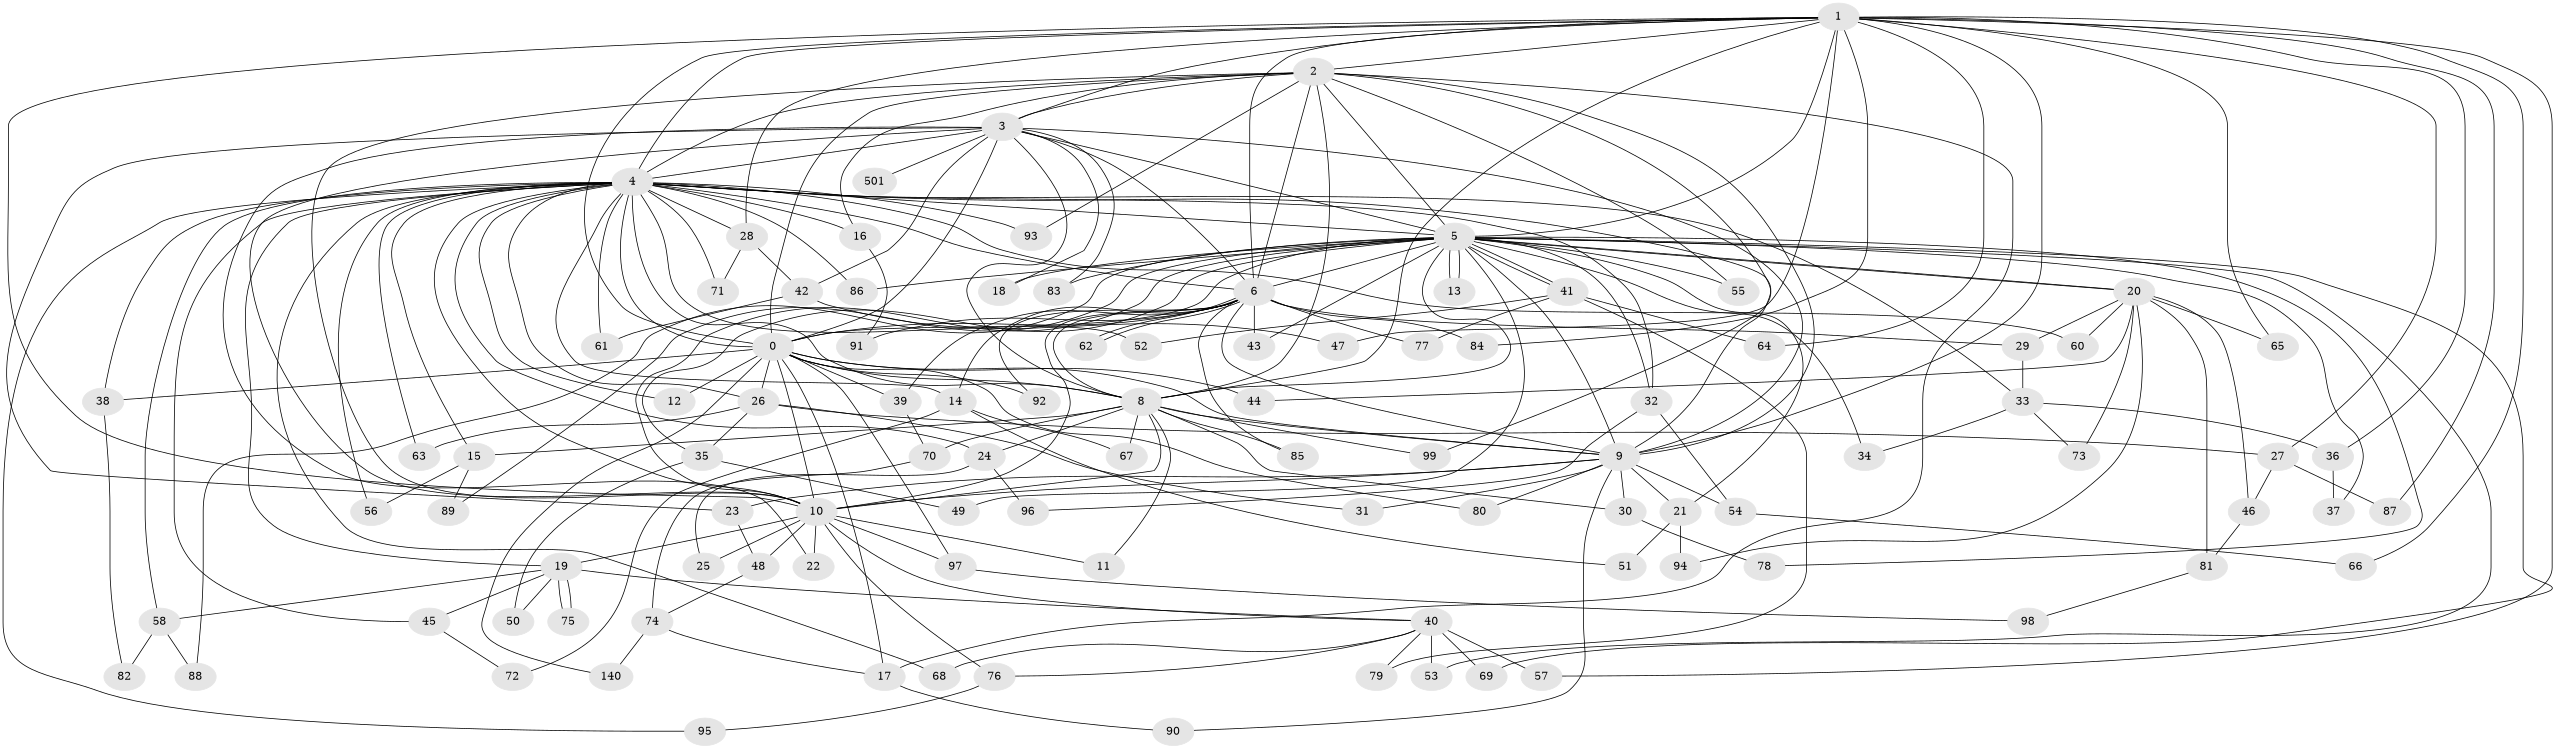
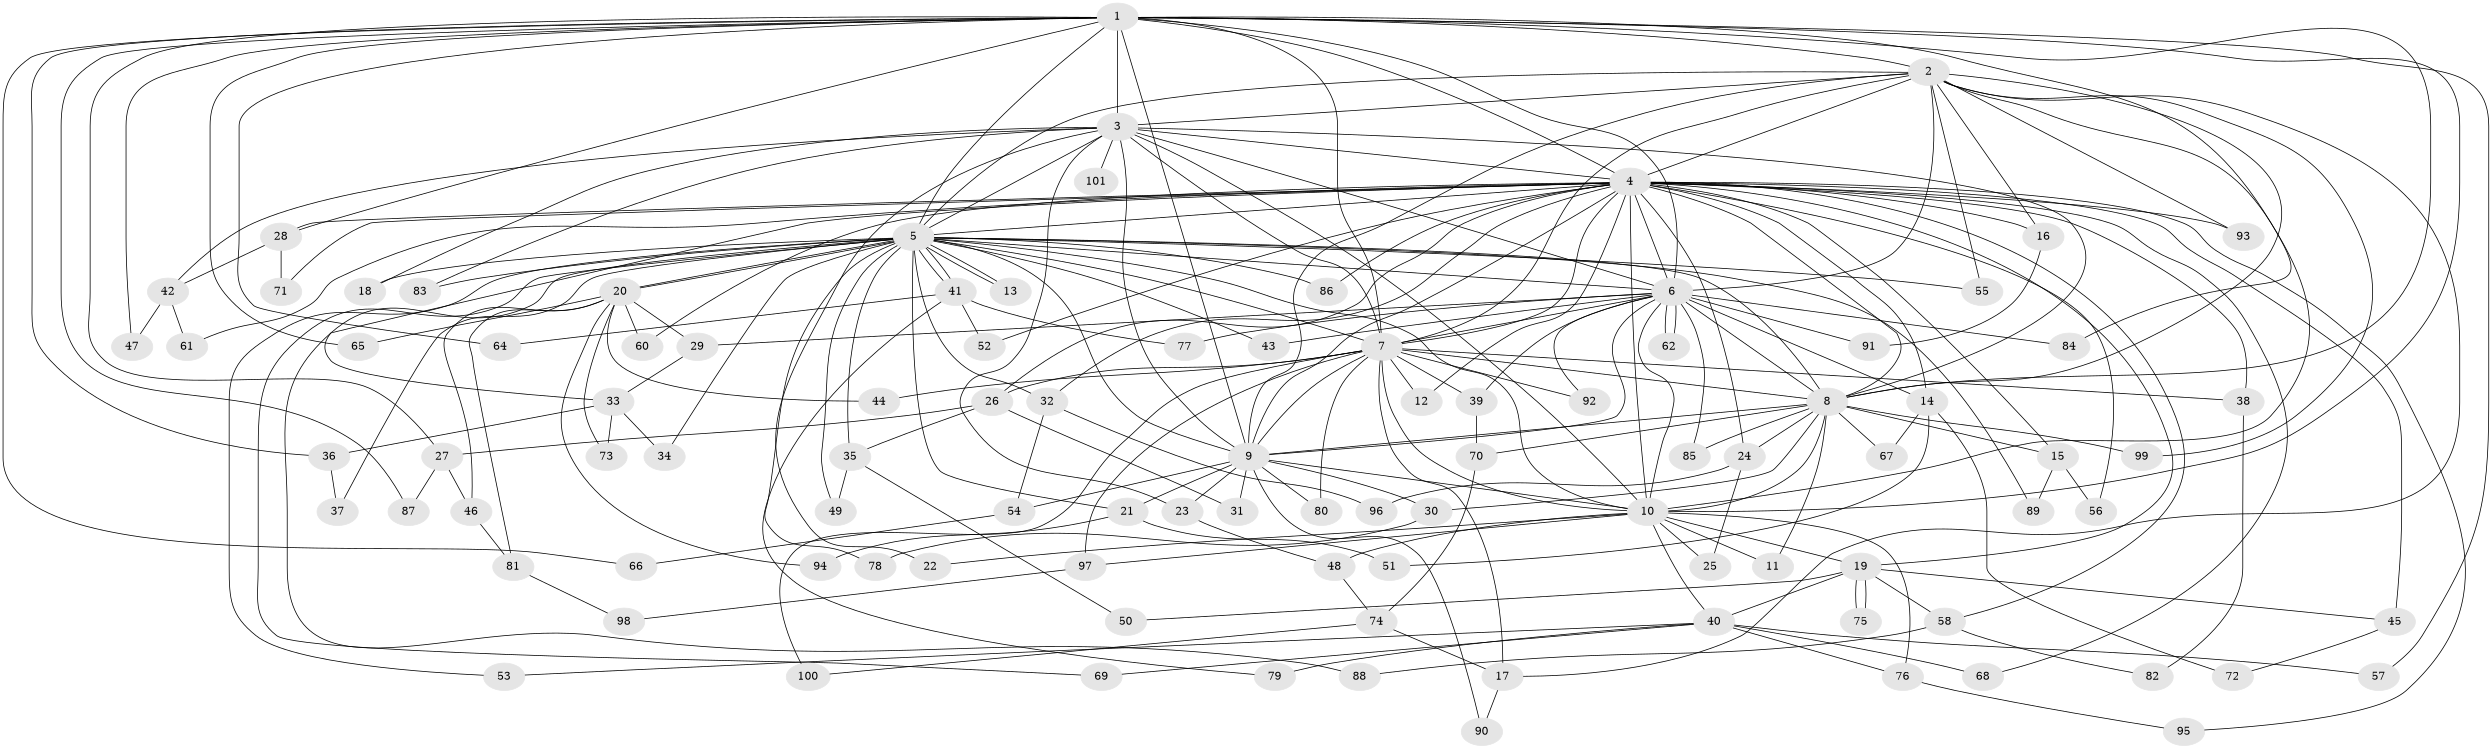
(875, 182) -> (1096, 182)
(773, 347) -> (1382, 347)
(419, 457) -> none
(611, 677) -> (808, 677)
